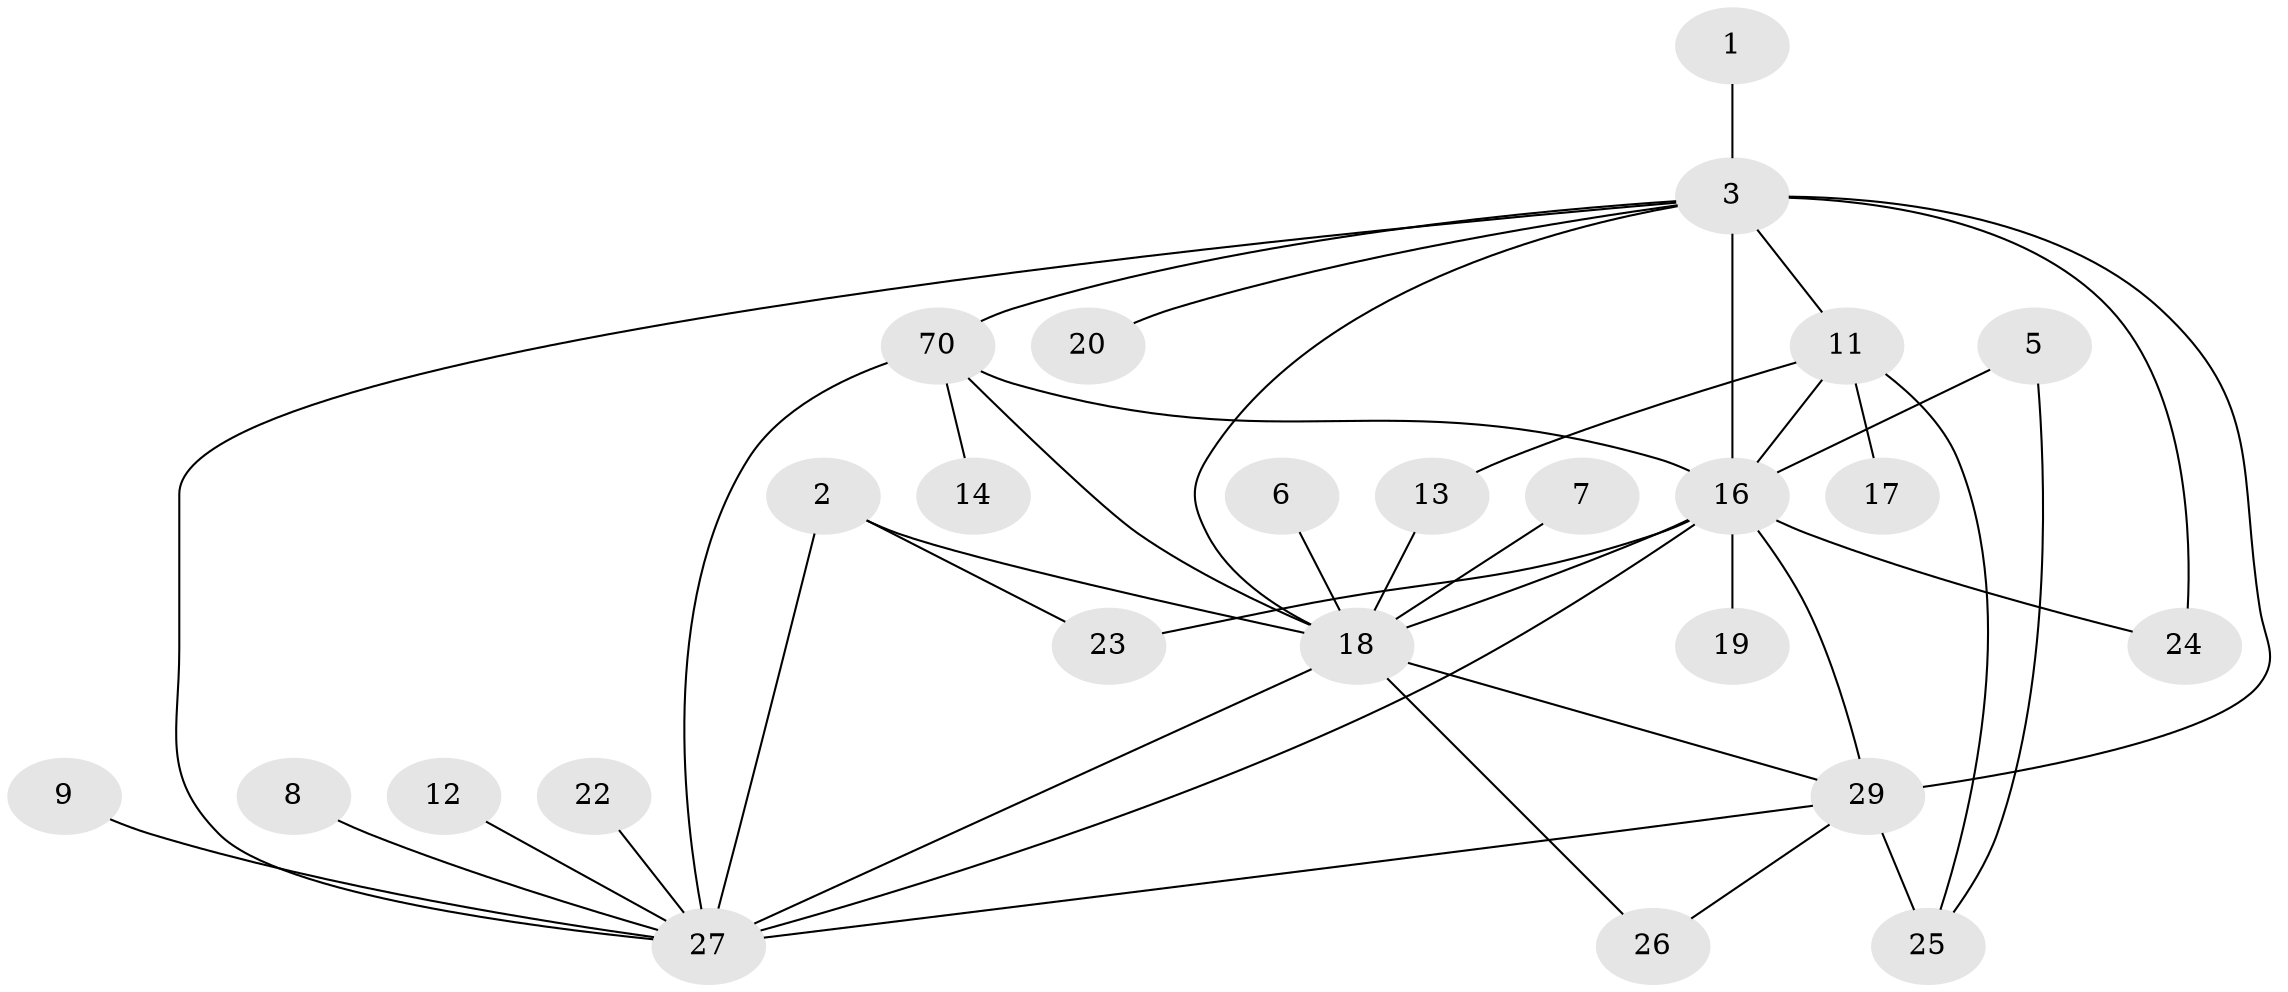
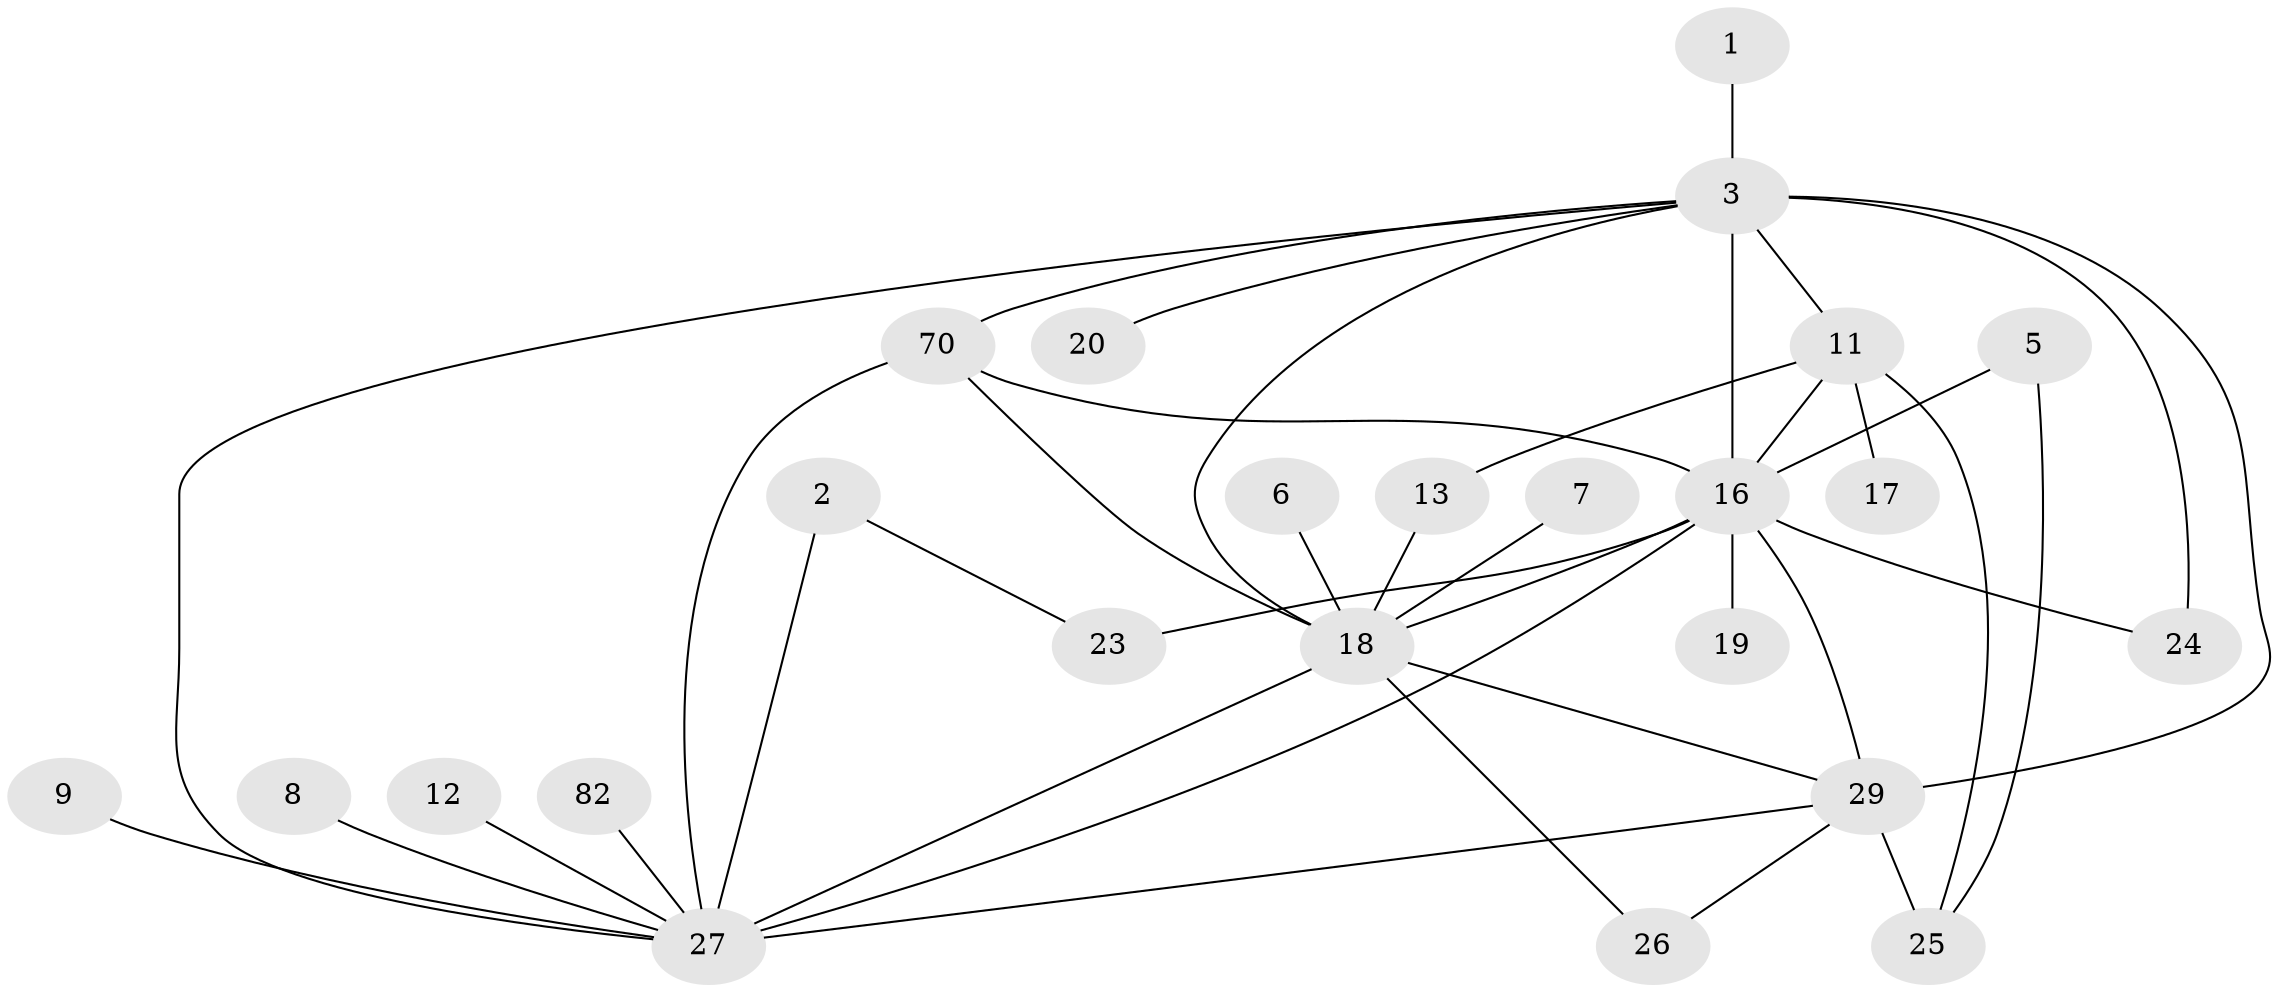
(974, 496) -> none
(1084, 583) -> none
(594, 796) -> (594, 796)
